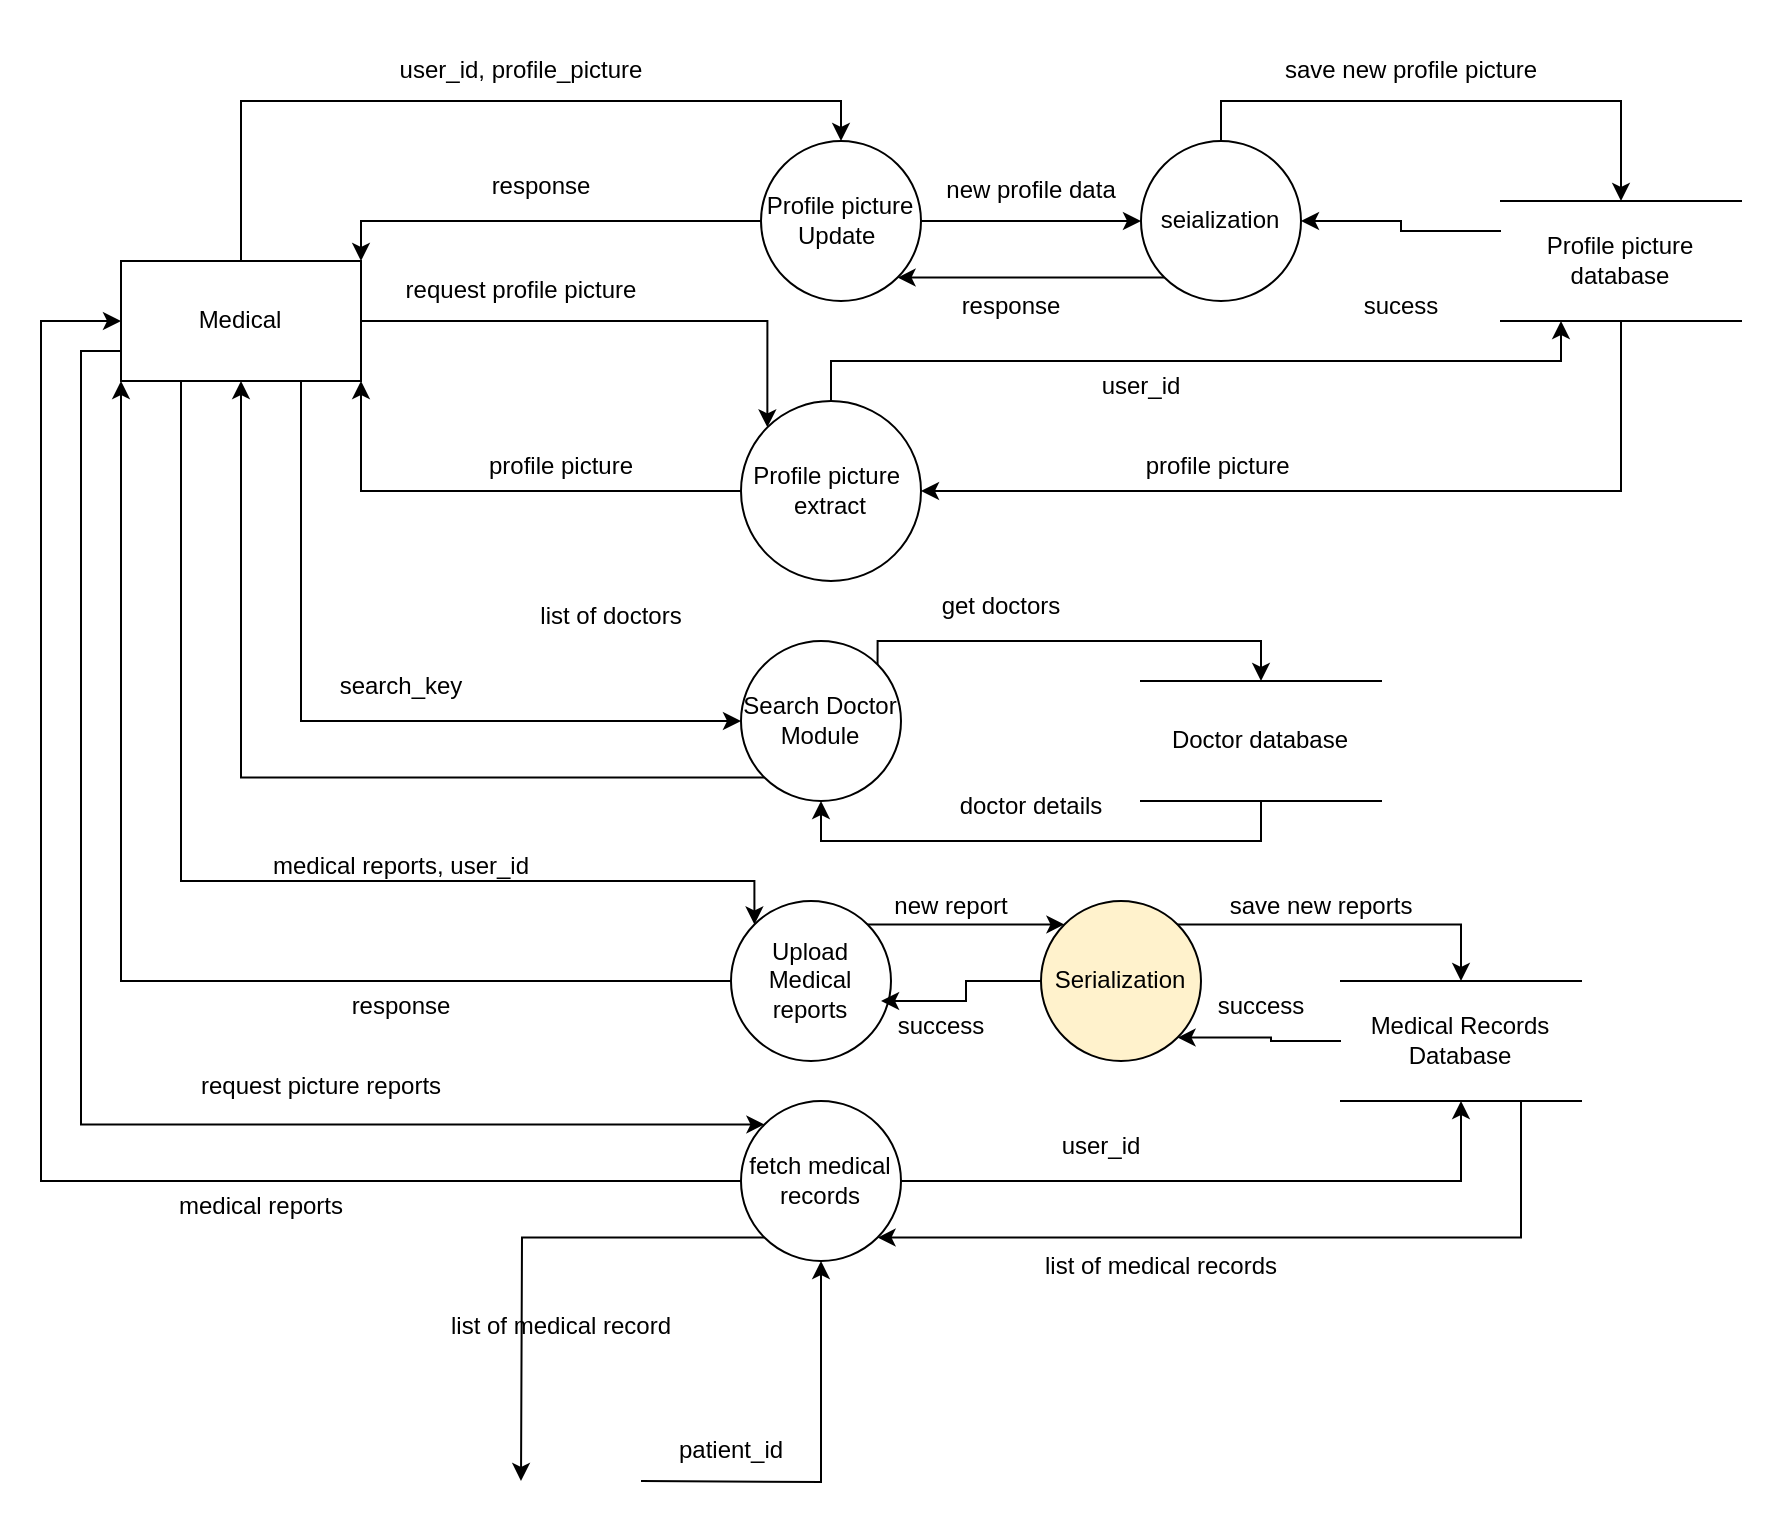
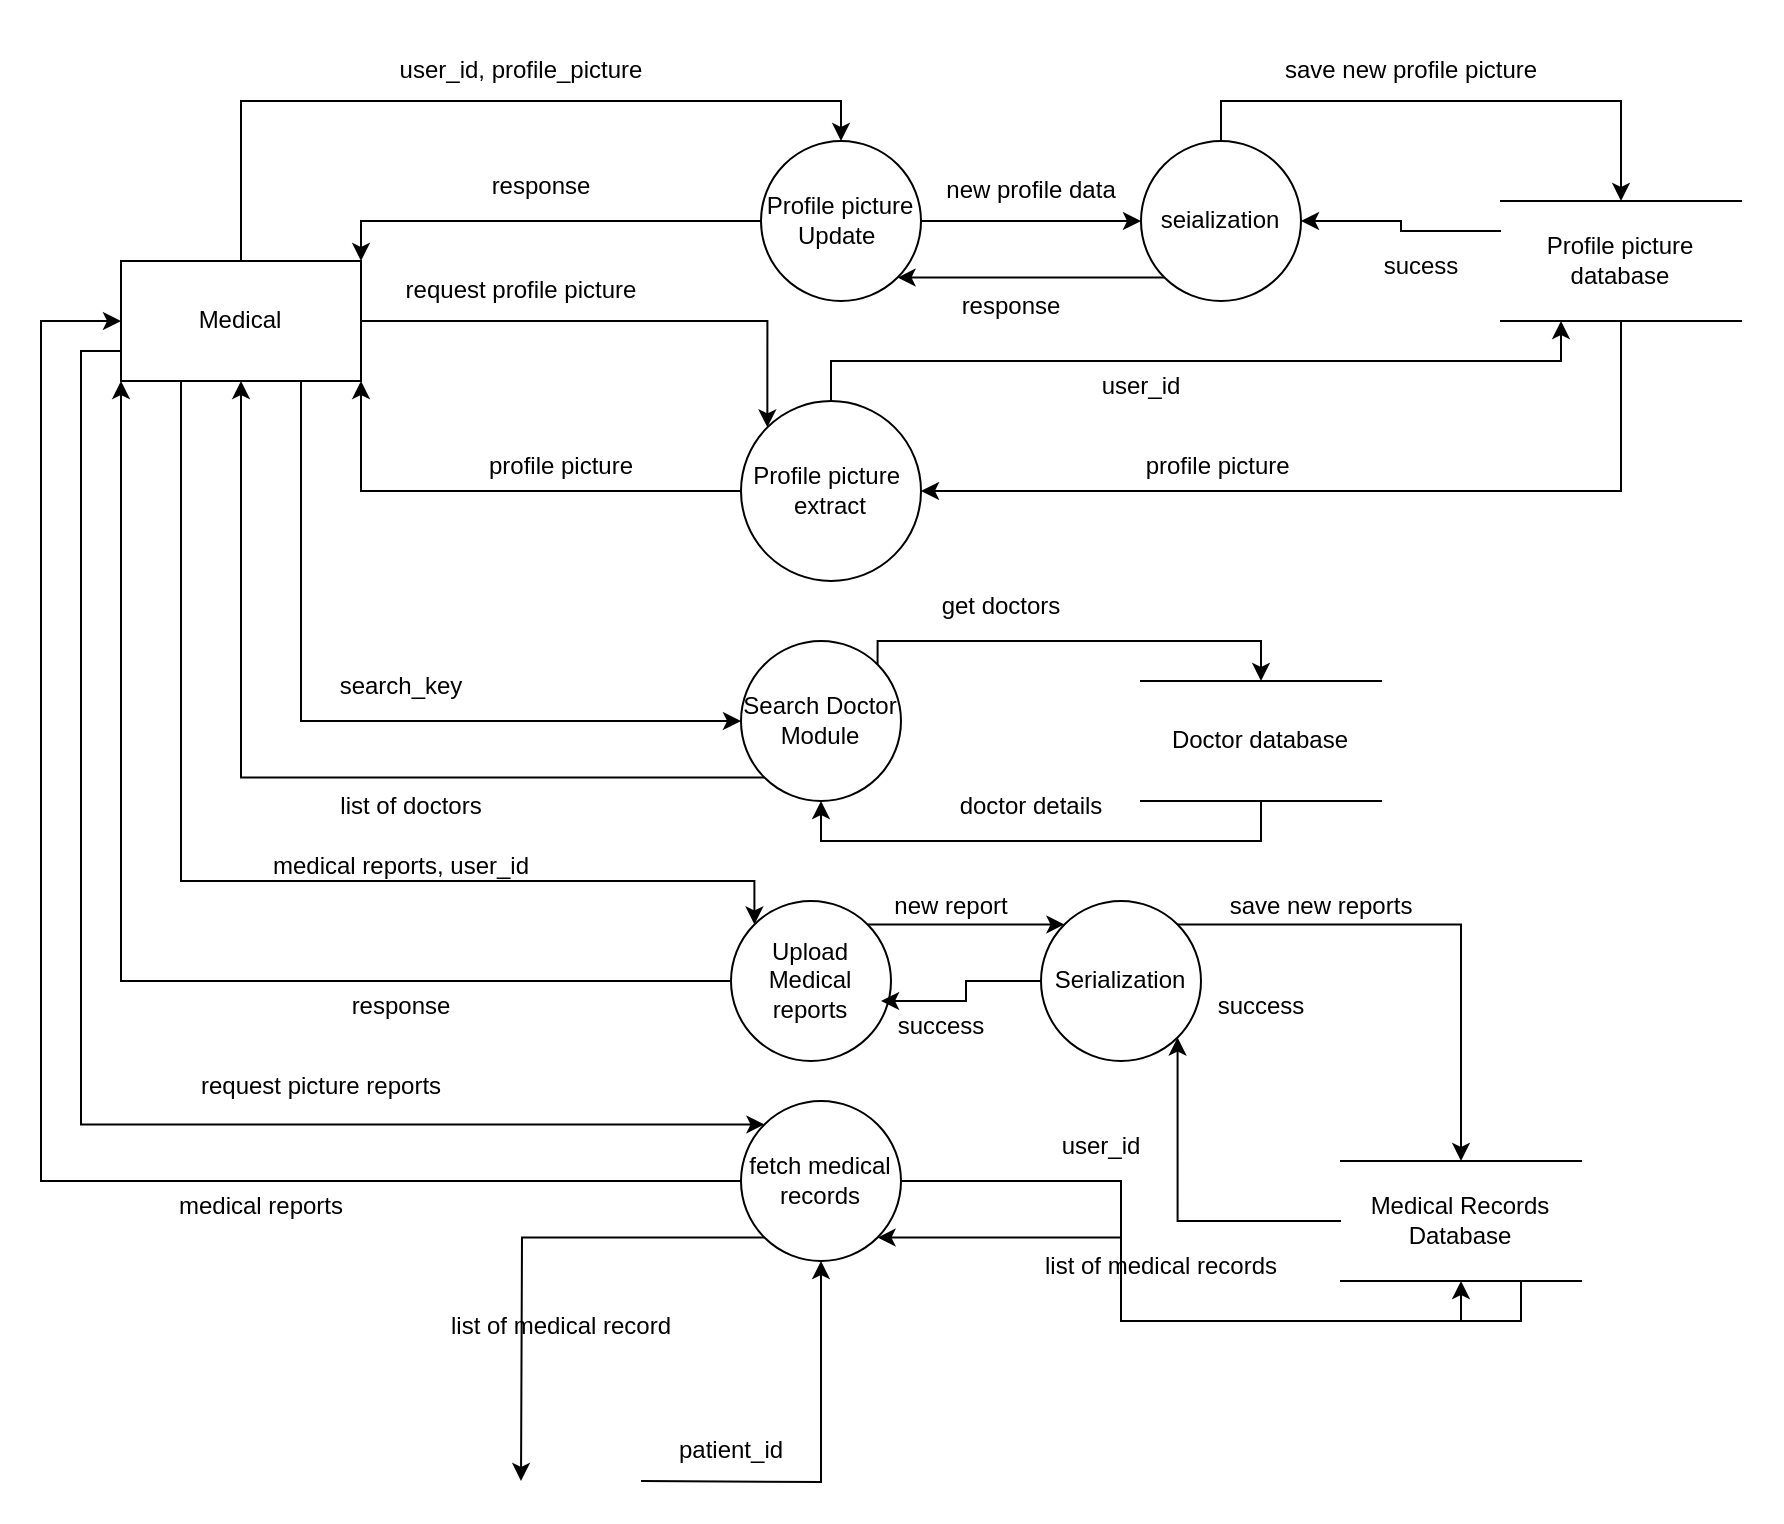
(1401, 307) -> (1421, 267)
(611, 617) -> (411, 807)
(1121, 981) -> (1121, 981)
(1461, 1041) -> (1461, 1221)
